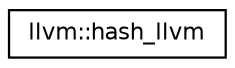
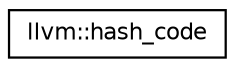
(117, 34) -> (117, 34)
